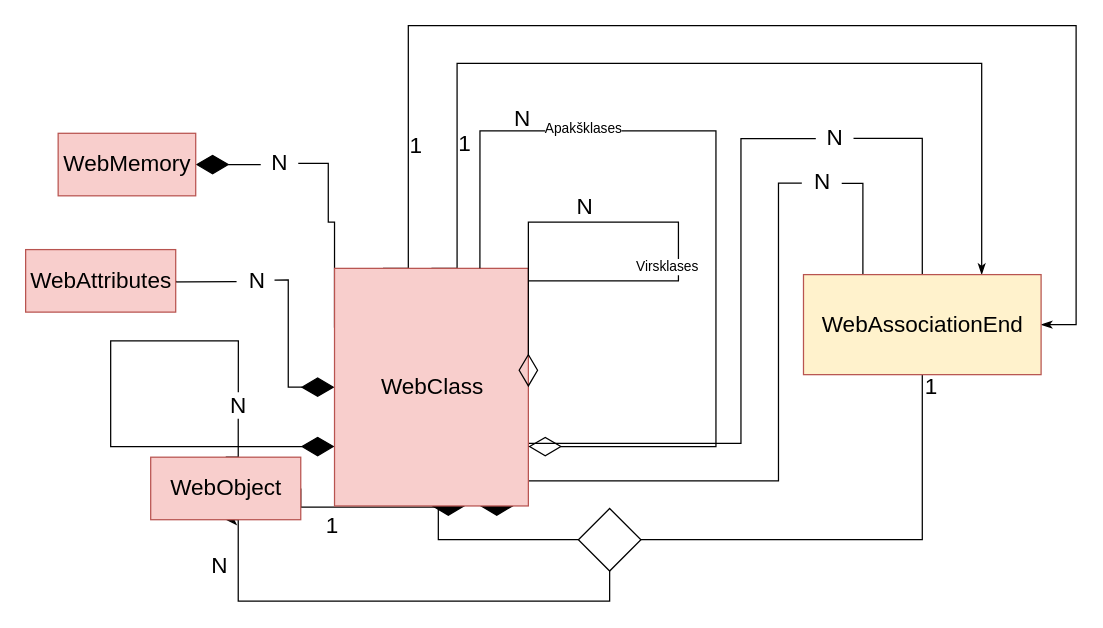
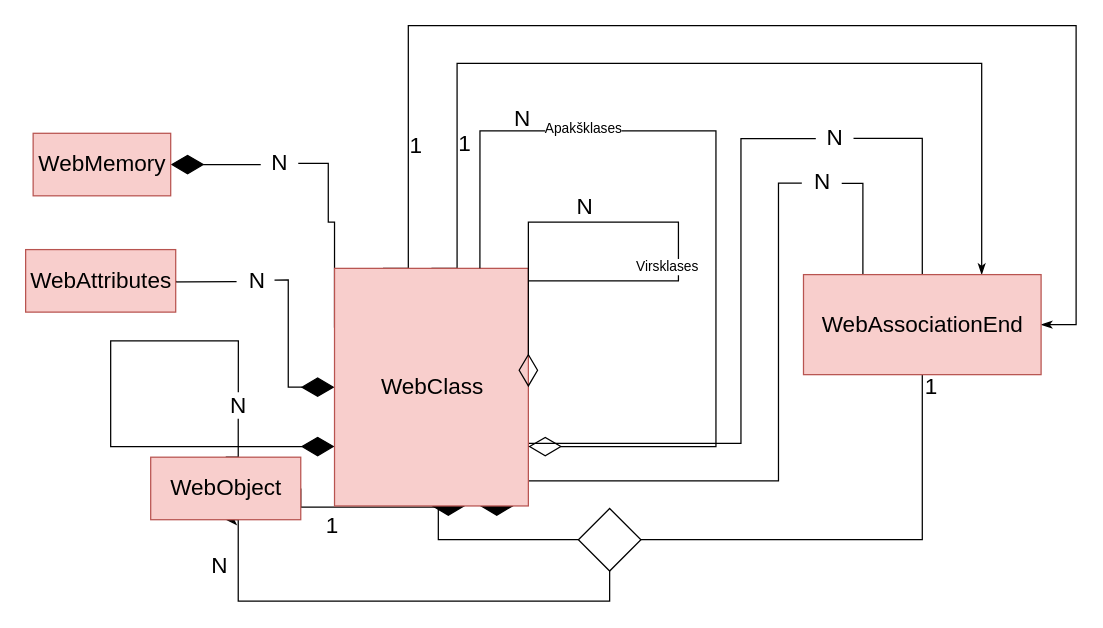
(127, 164) -> (102, 164)
(922, 324) -> (922, 324)
